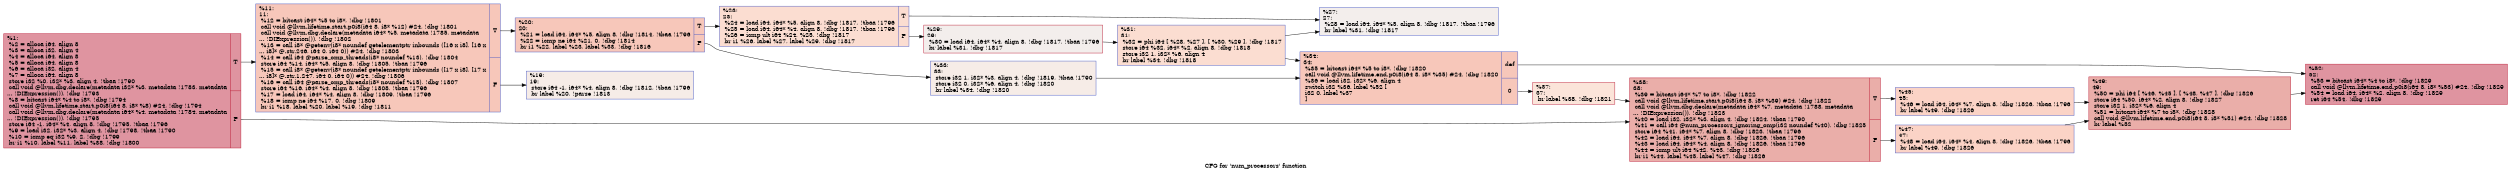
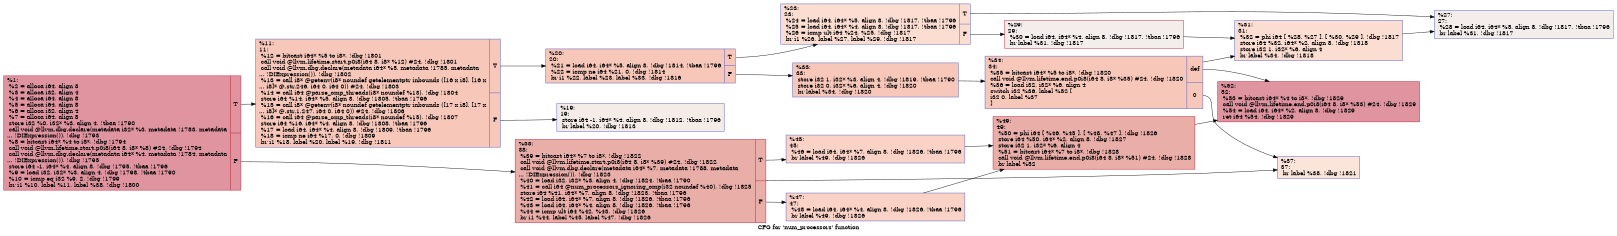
(1290, 59) -> (1217, 59)
(1013, 78) -> (875, 80)
(1574, 93) -> (1319, 168)
(570, 94) -> (598, 126)
(1620, 100) -> (1020, 178)
